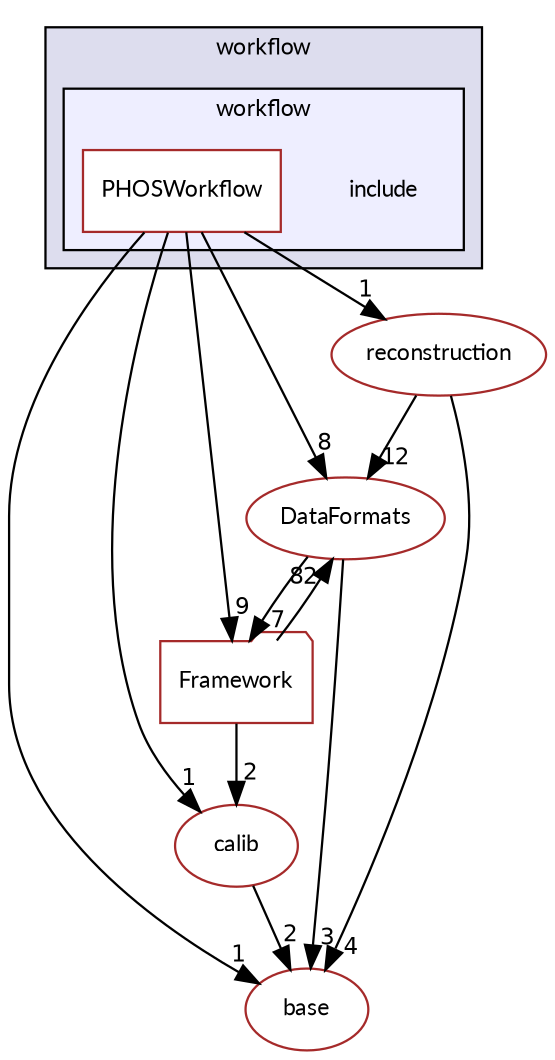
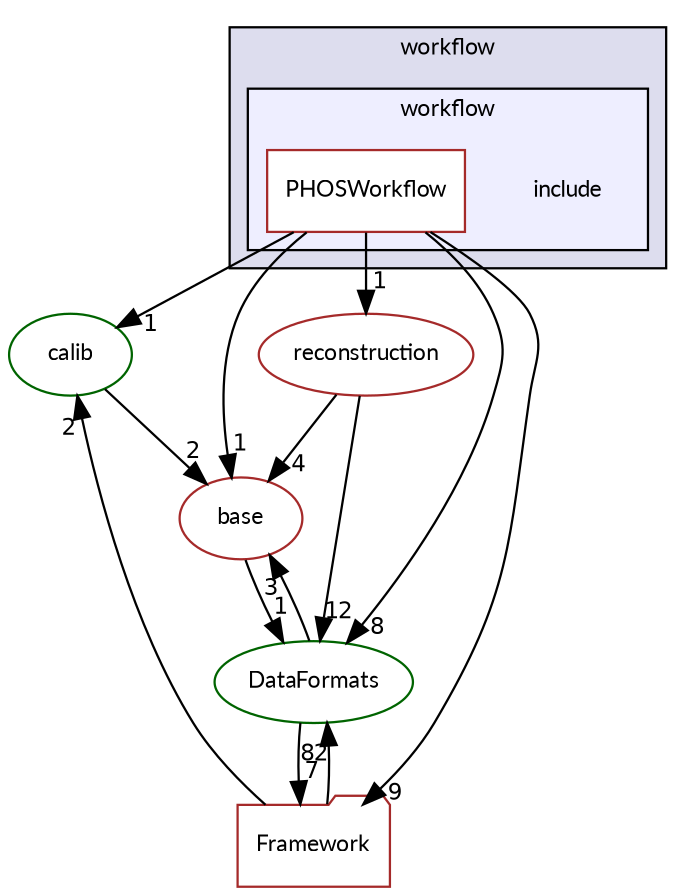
(346, 518) -> (314, 682)
none -> (258, 591)
(236, 846) -> (70, 355)
